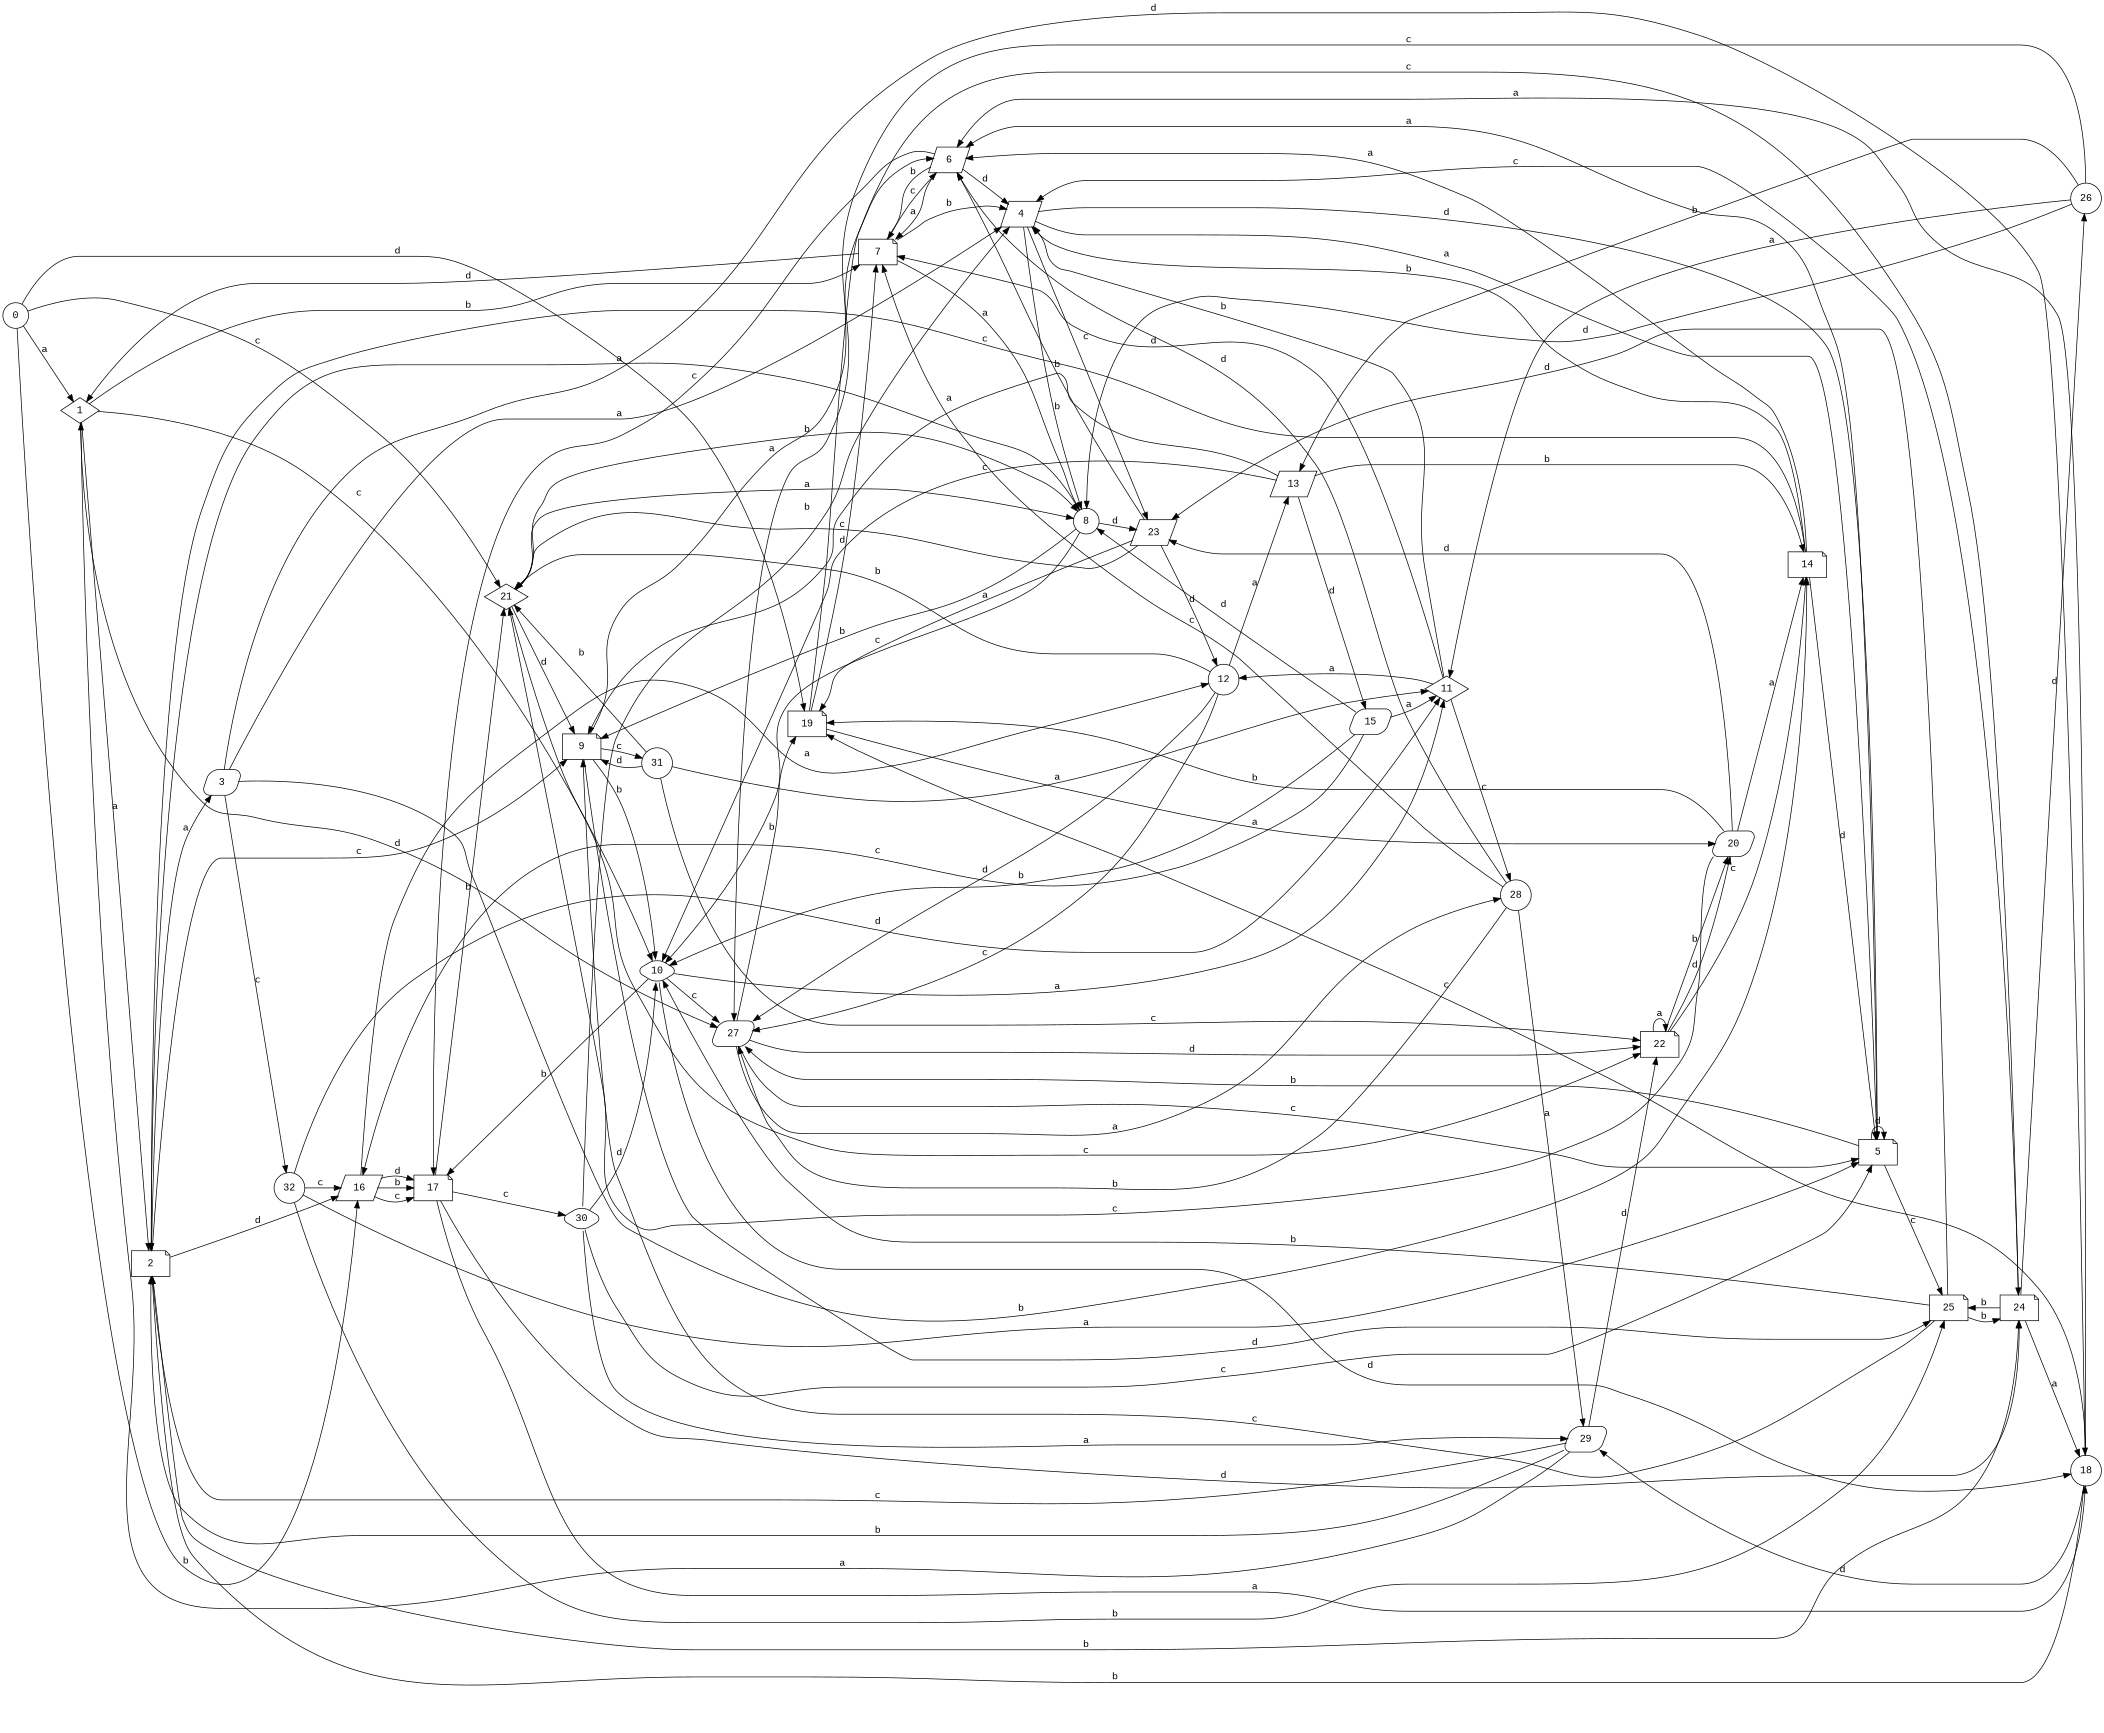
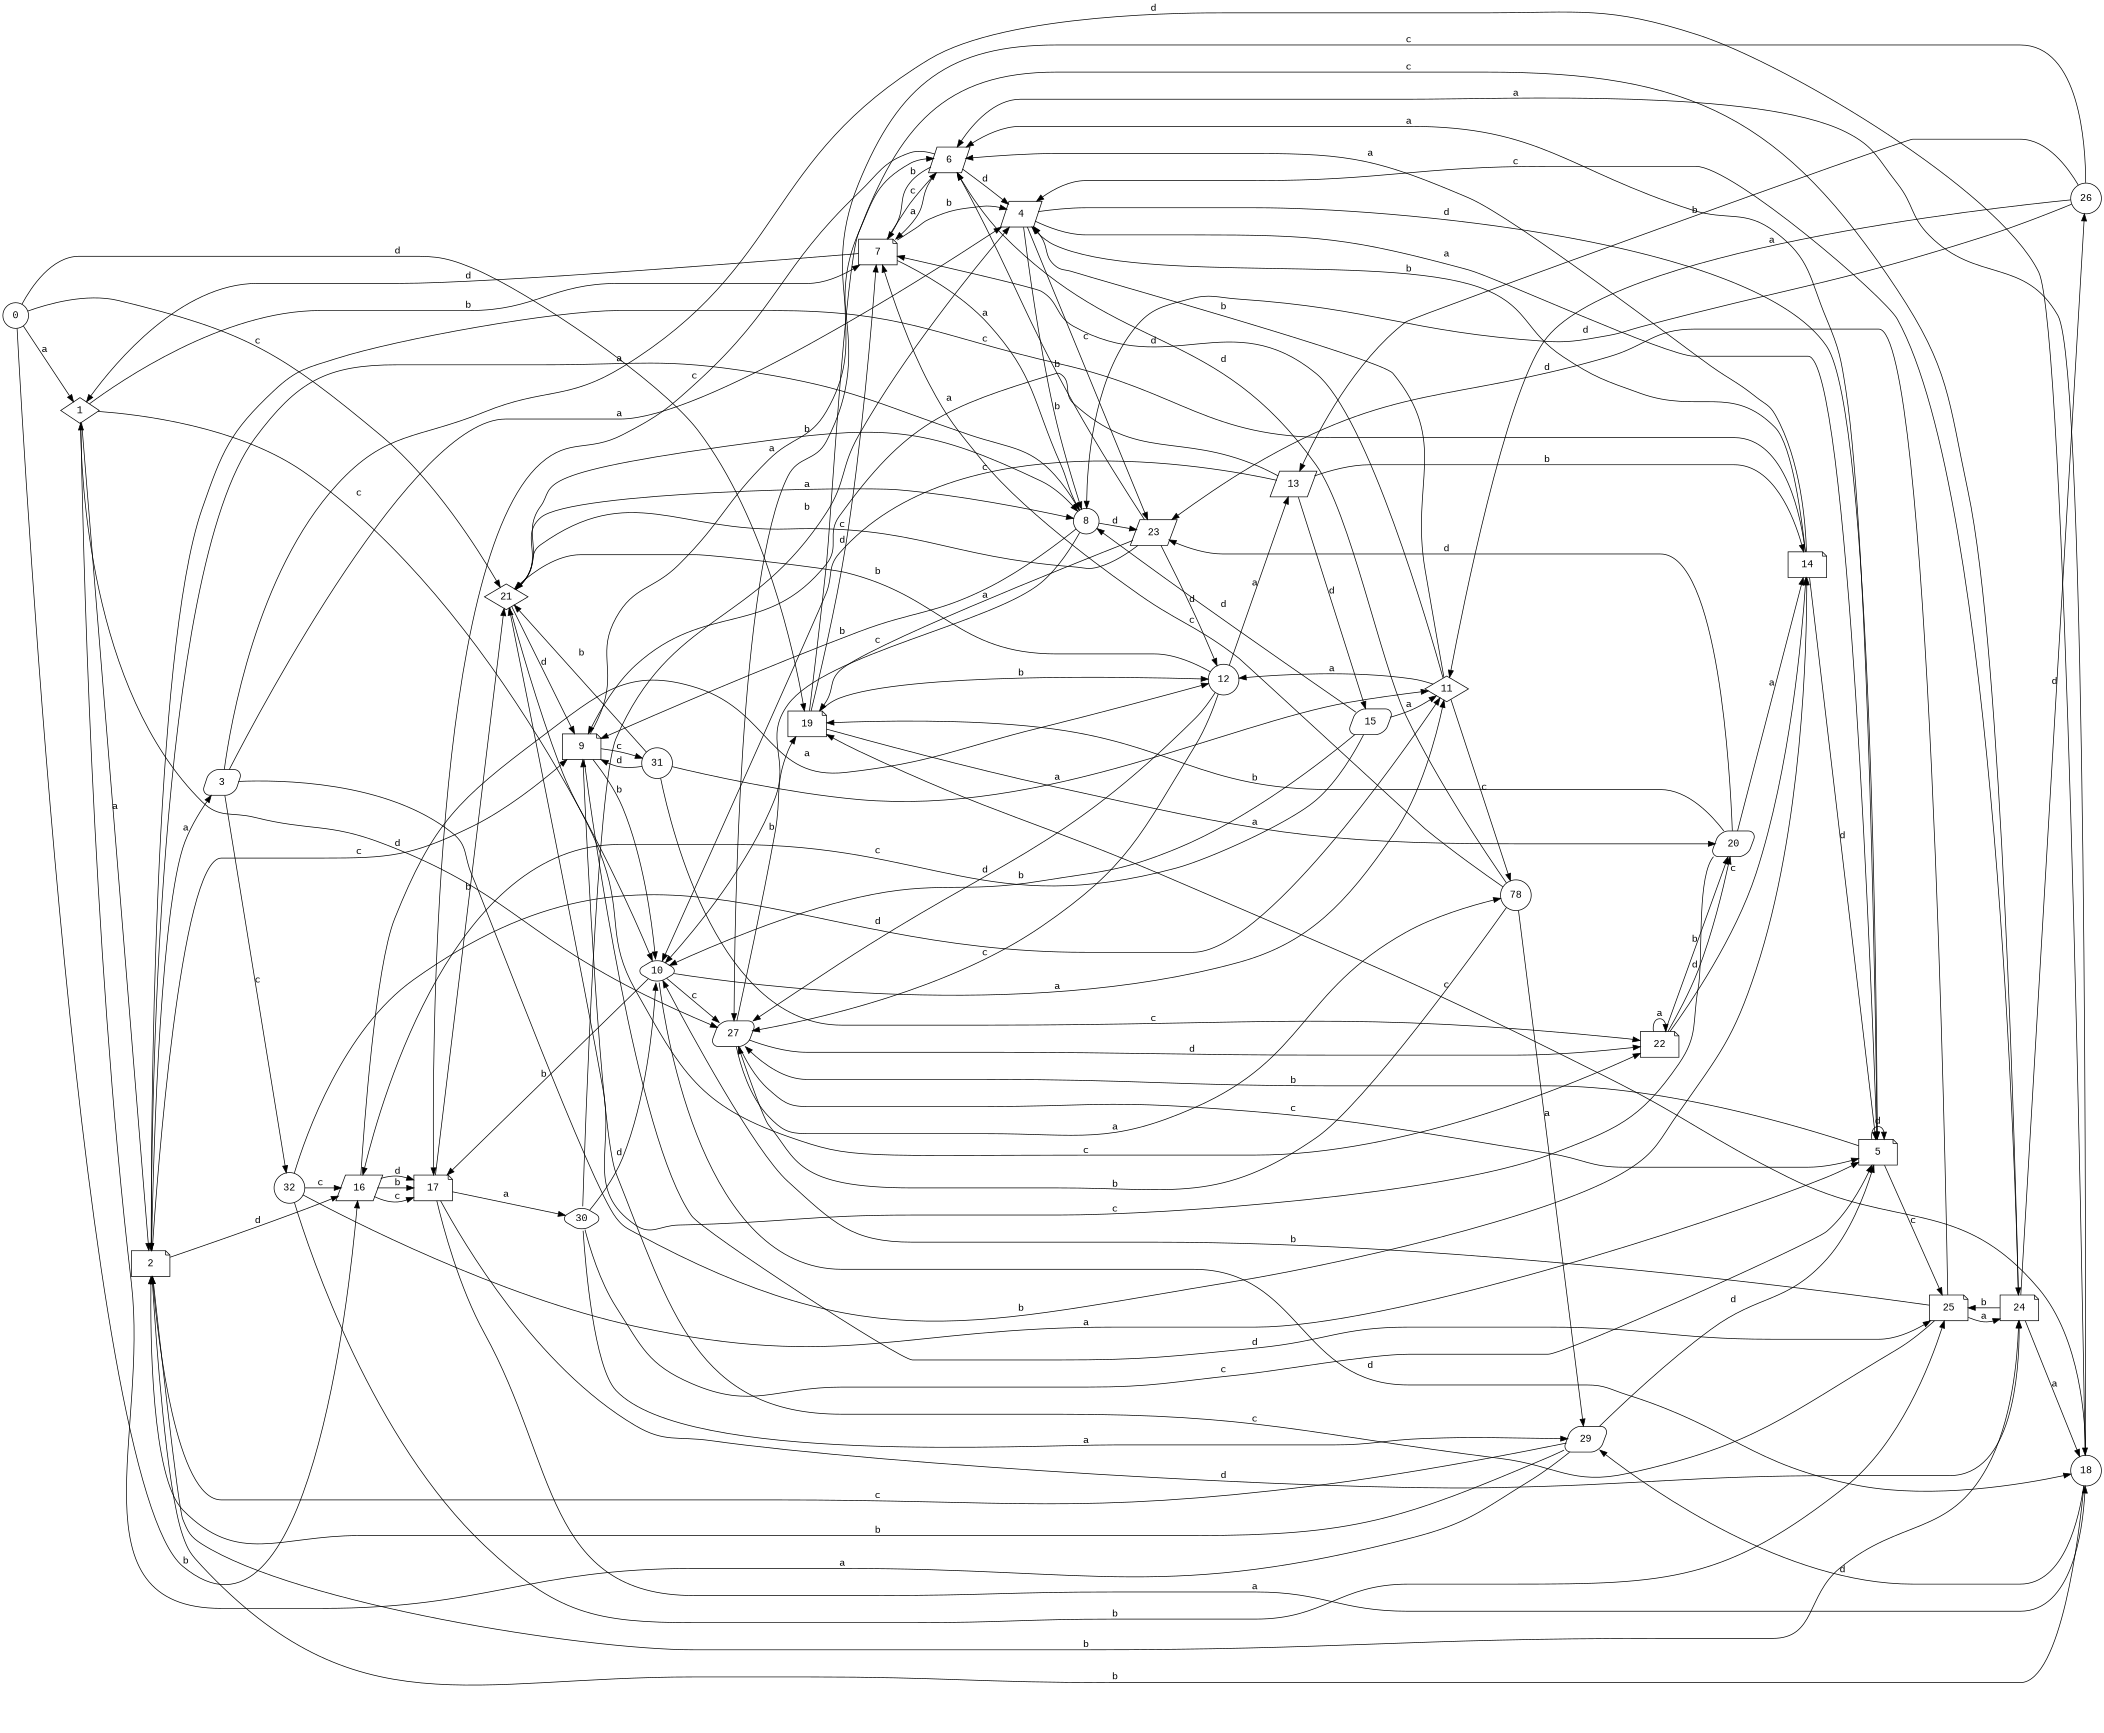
none -> (1008, 679)
(1516, 895) -> (1516, 895)
(506, 1194) -> (506, 1194)
(1620, 1255) -> (1749, 1307)
(1984, 1316) -> (1984, 1316)
